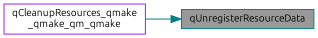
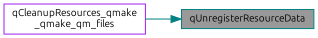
(75, 19) -> (75, 19)
